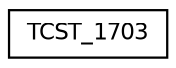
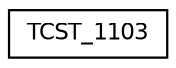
(88, 34) -> (88, 34)
